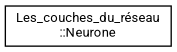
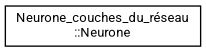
(88, 26) -> (103, 26)
